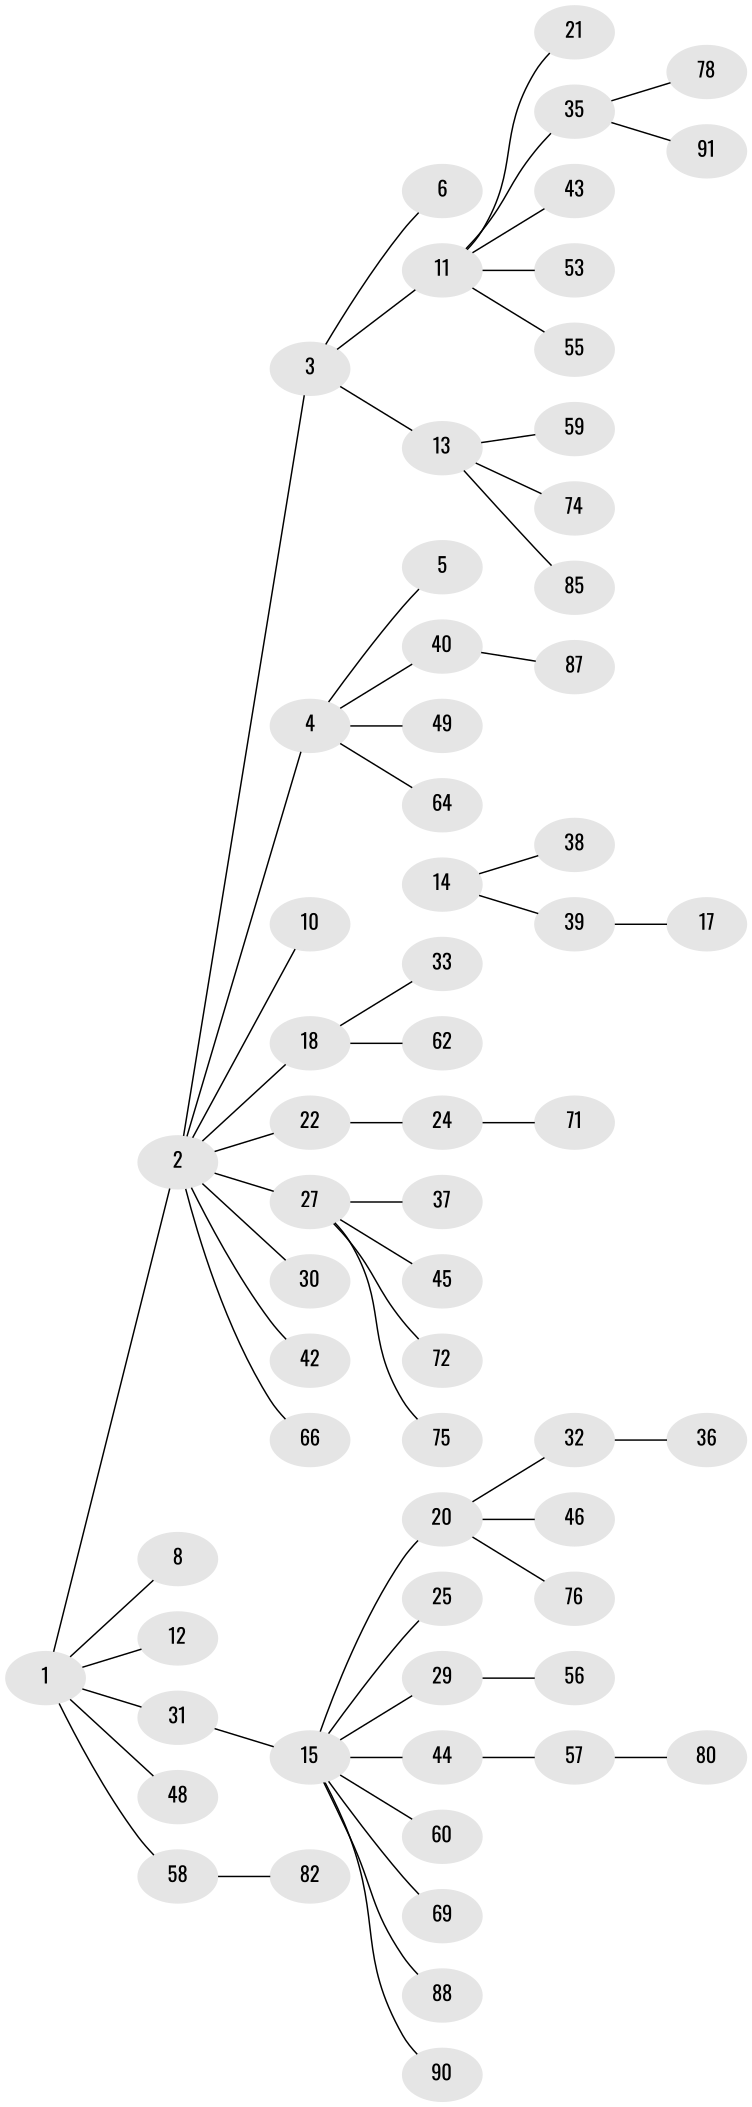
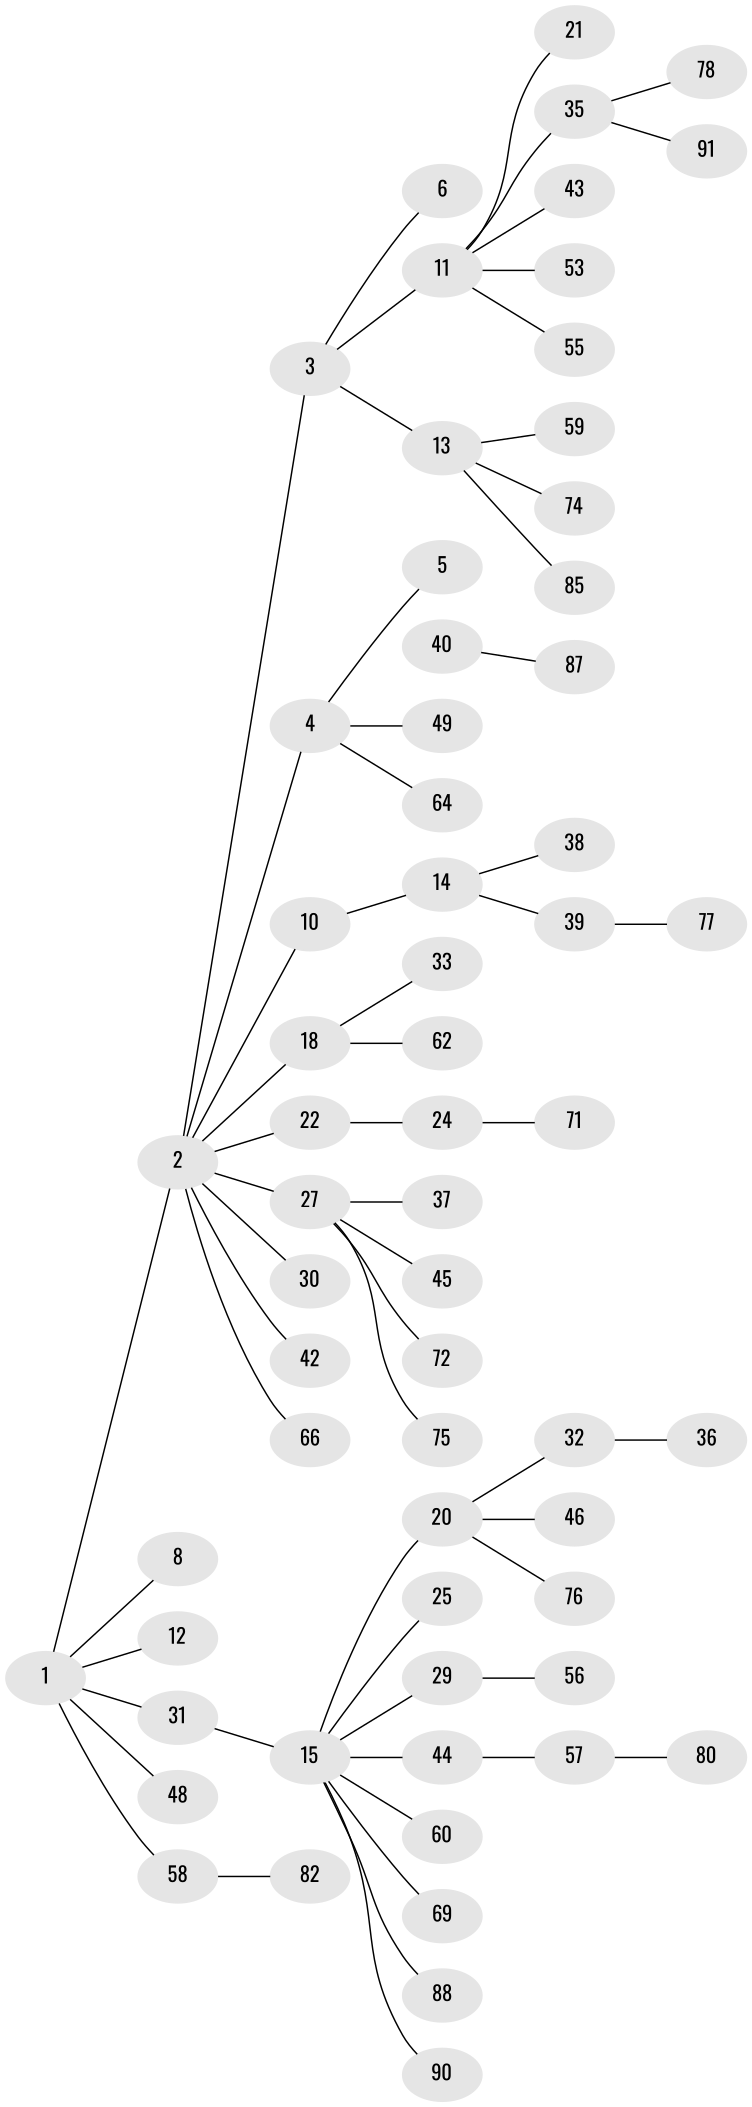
(376, 686) -> none
none -> (376, 904)
(707, 924) -> (707, 924)
